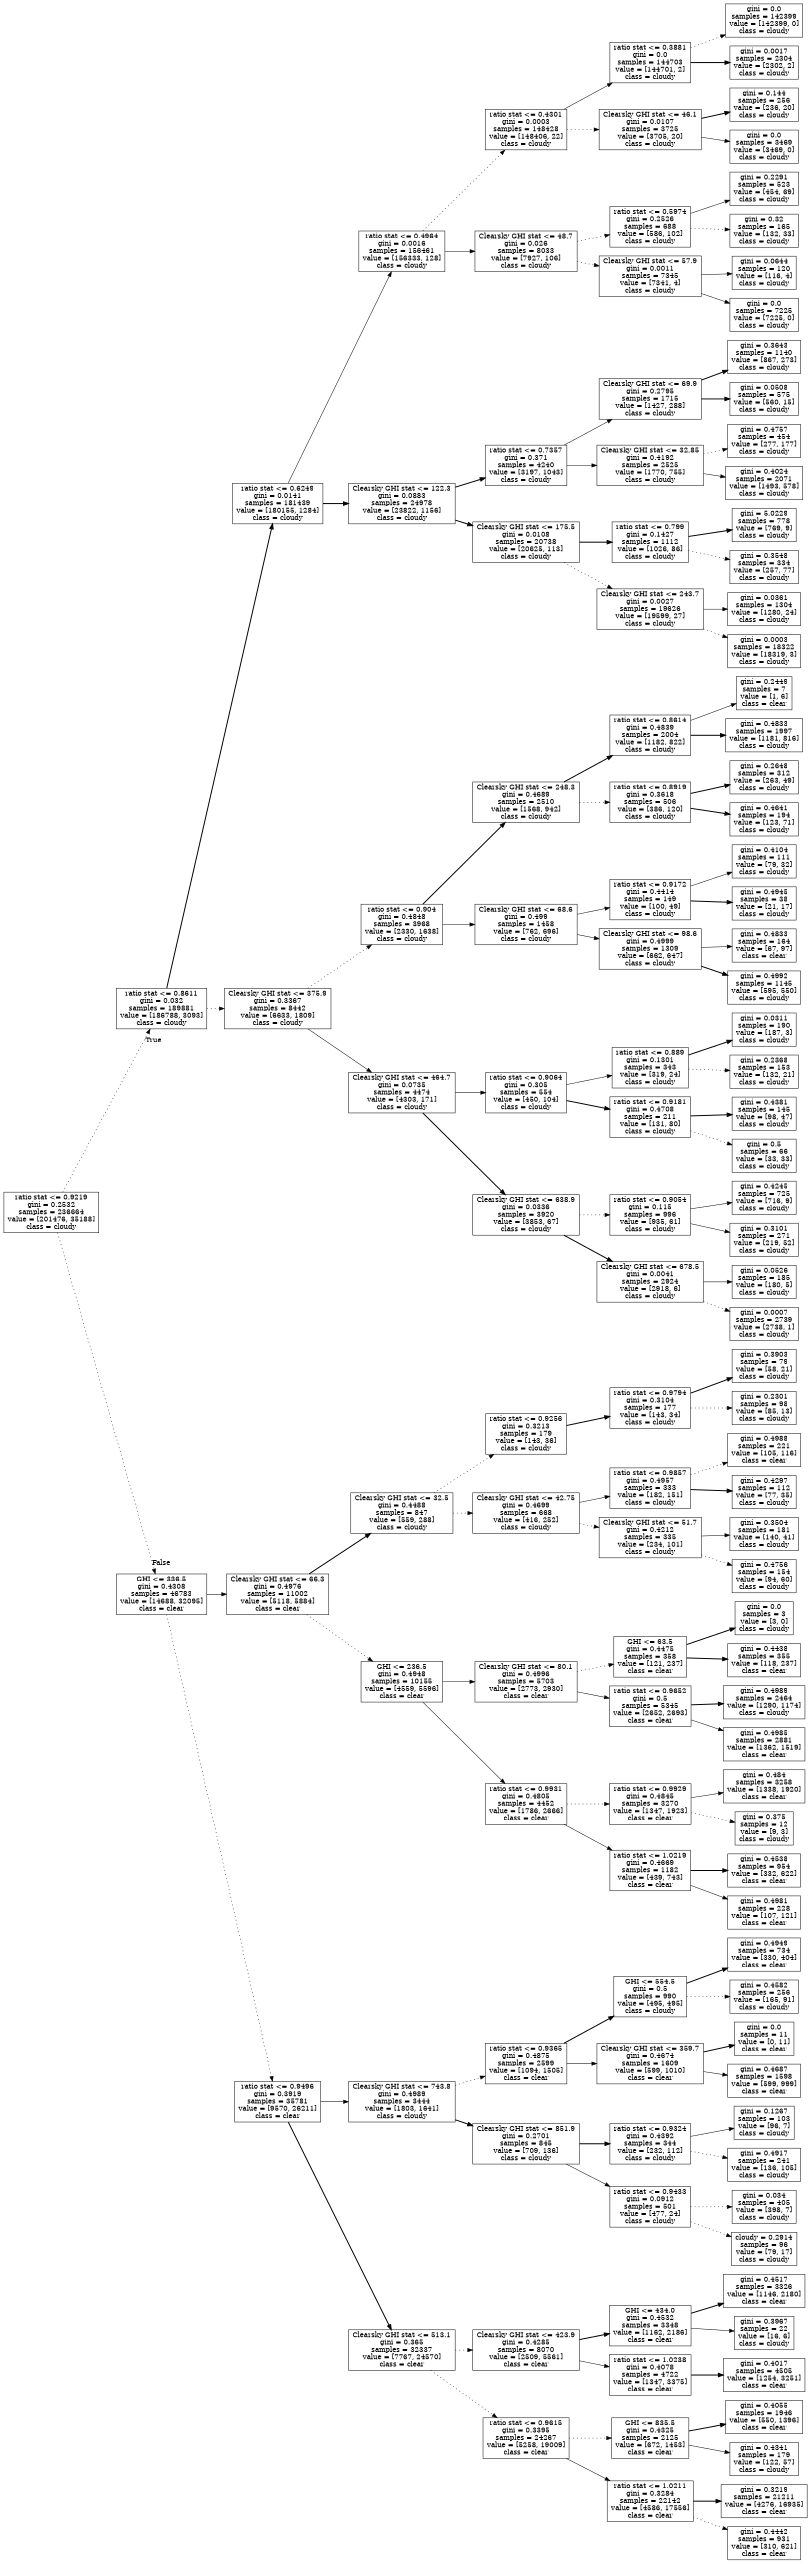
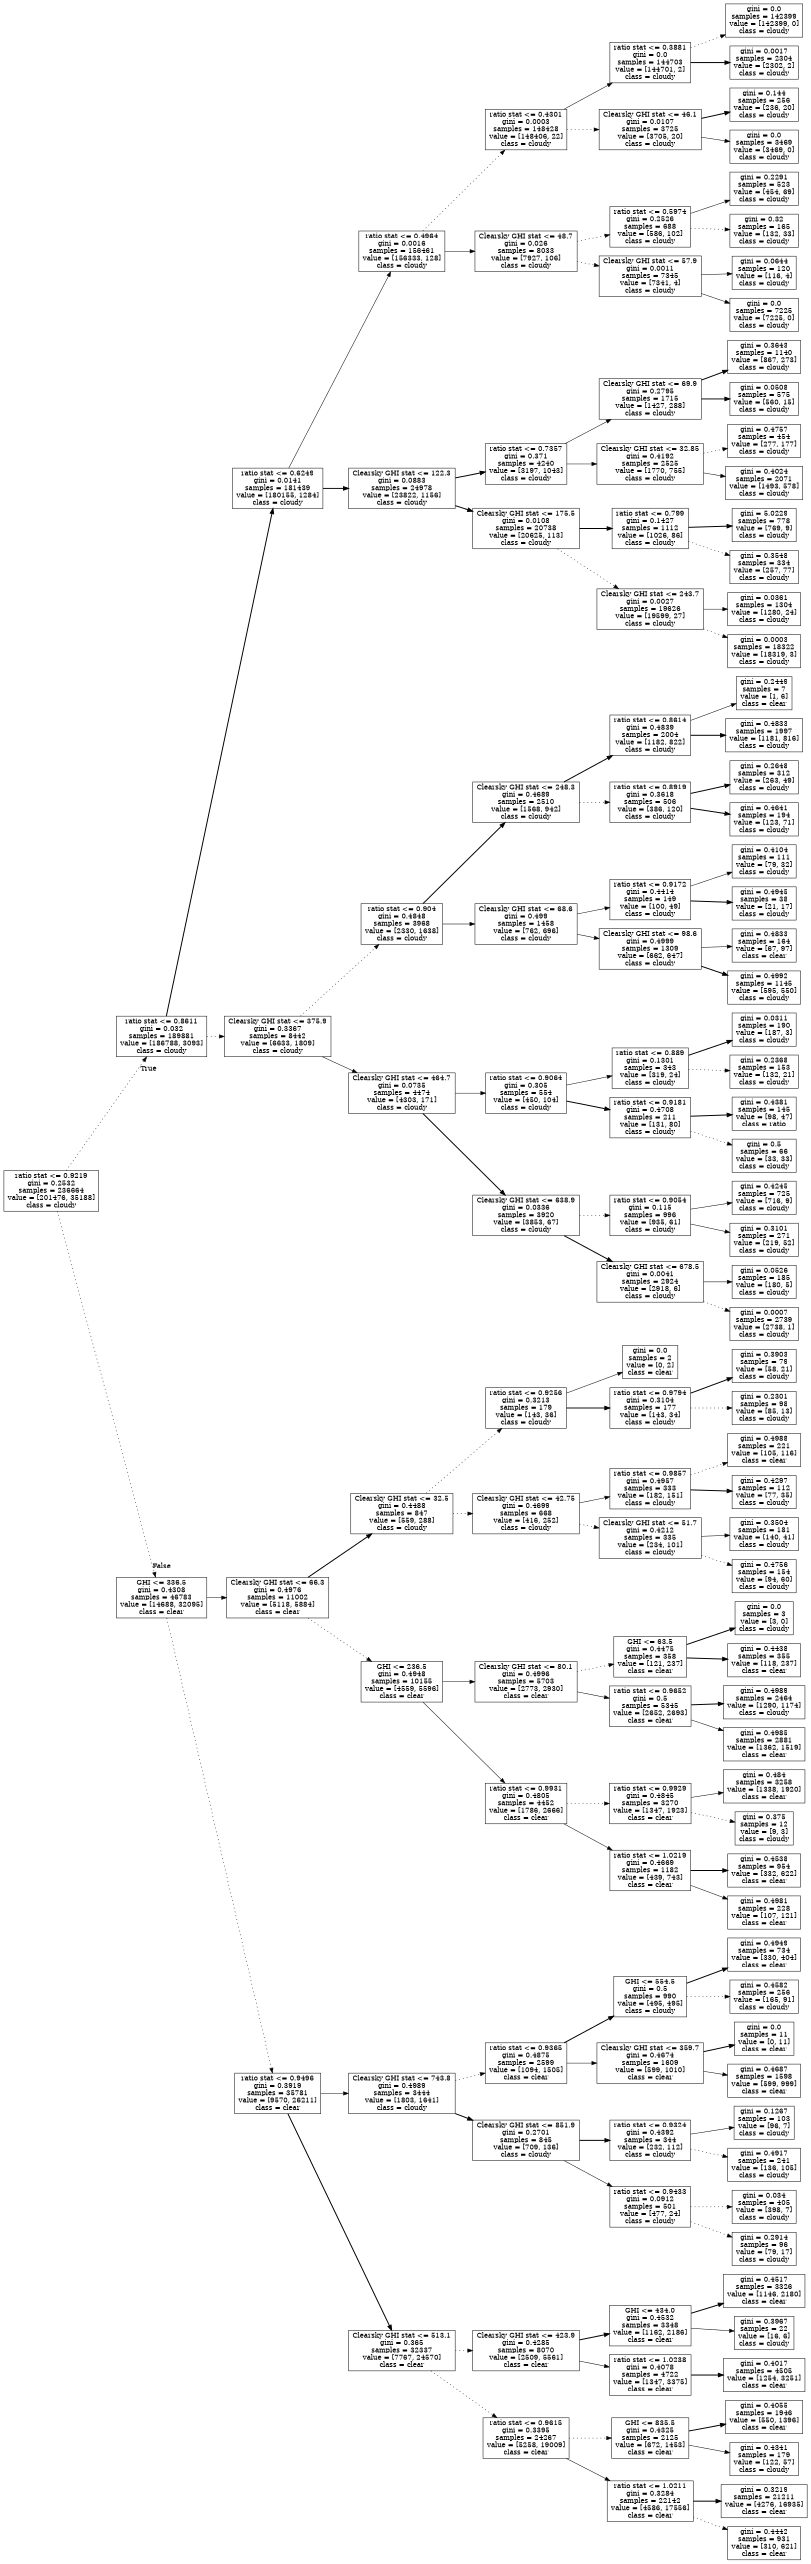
(764, 1114) -> (764, 1114)
none -> (650, 1362)
(764, 2249) -> (764, 2249)
